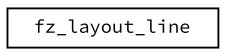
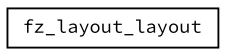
(113, 28) -> (113, 28)
